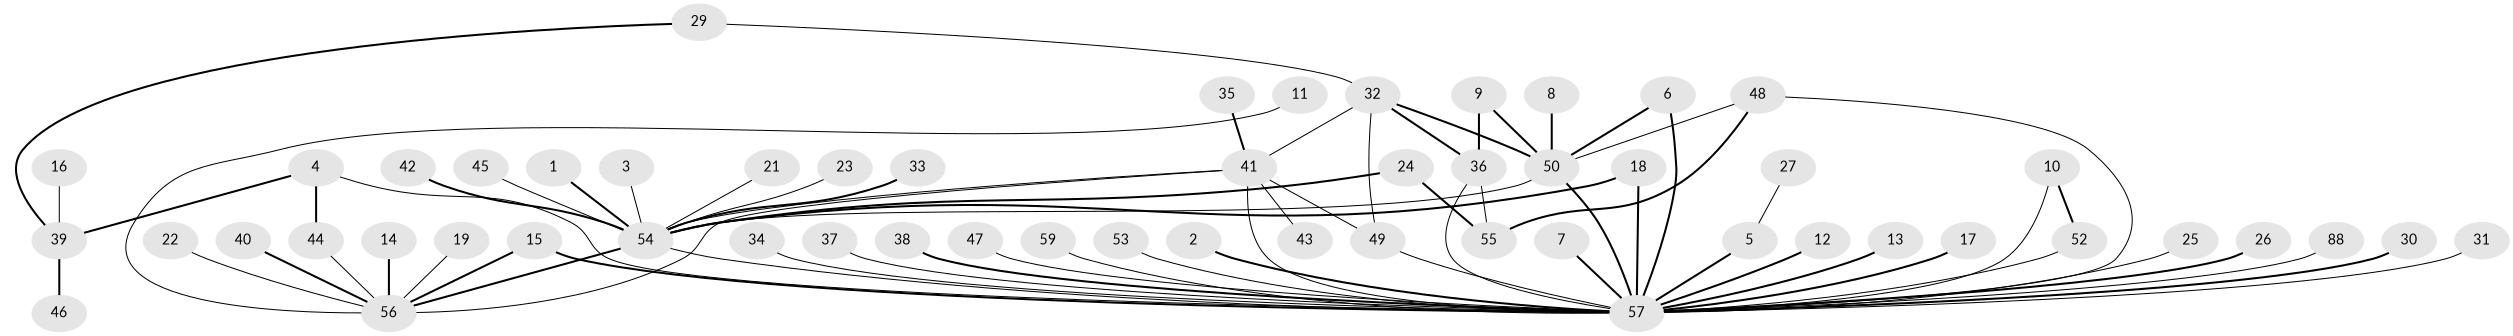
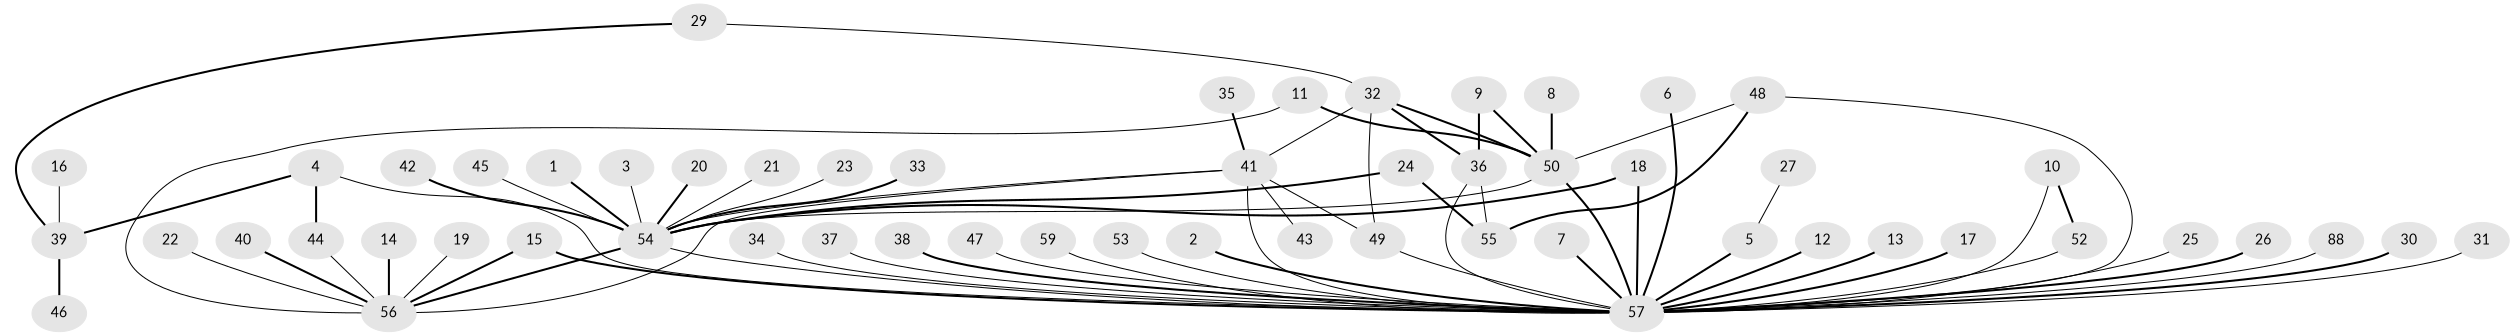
(1610, 131) -> (1410, 130)
none -> (699, 168)
